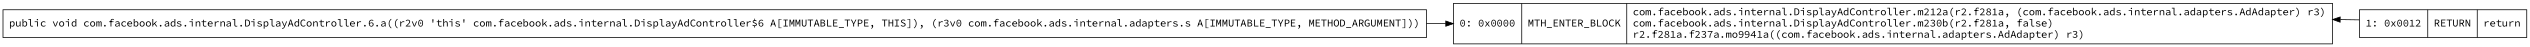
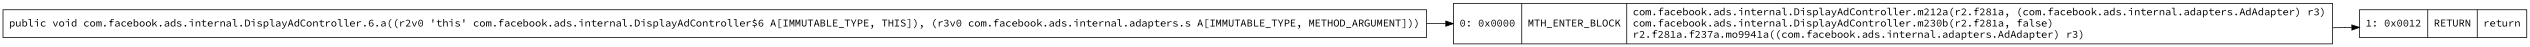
(2350, 20) -> (2342, 28)
